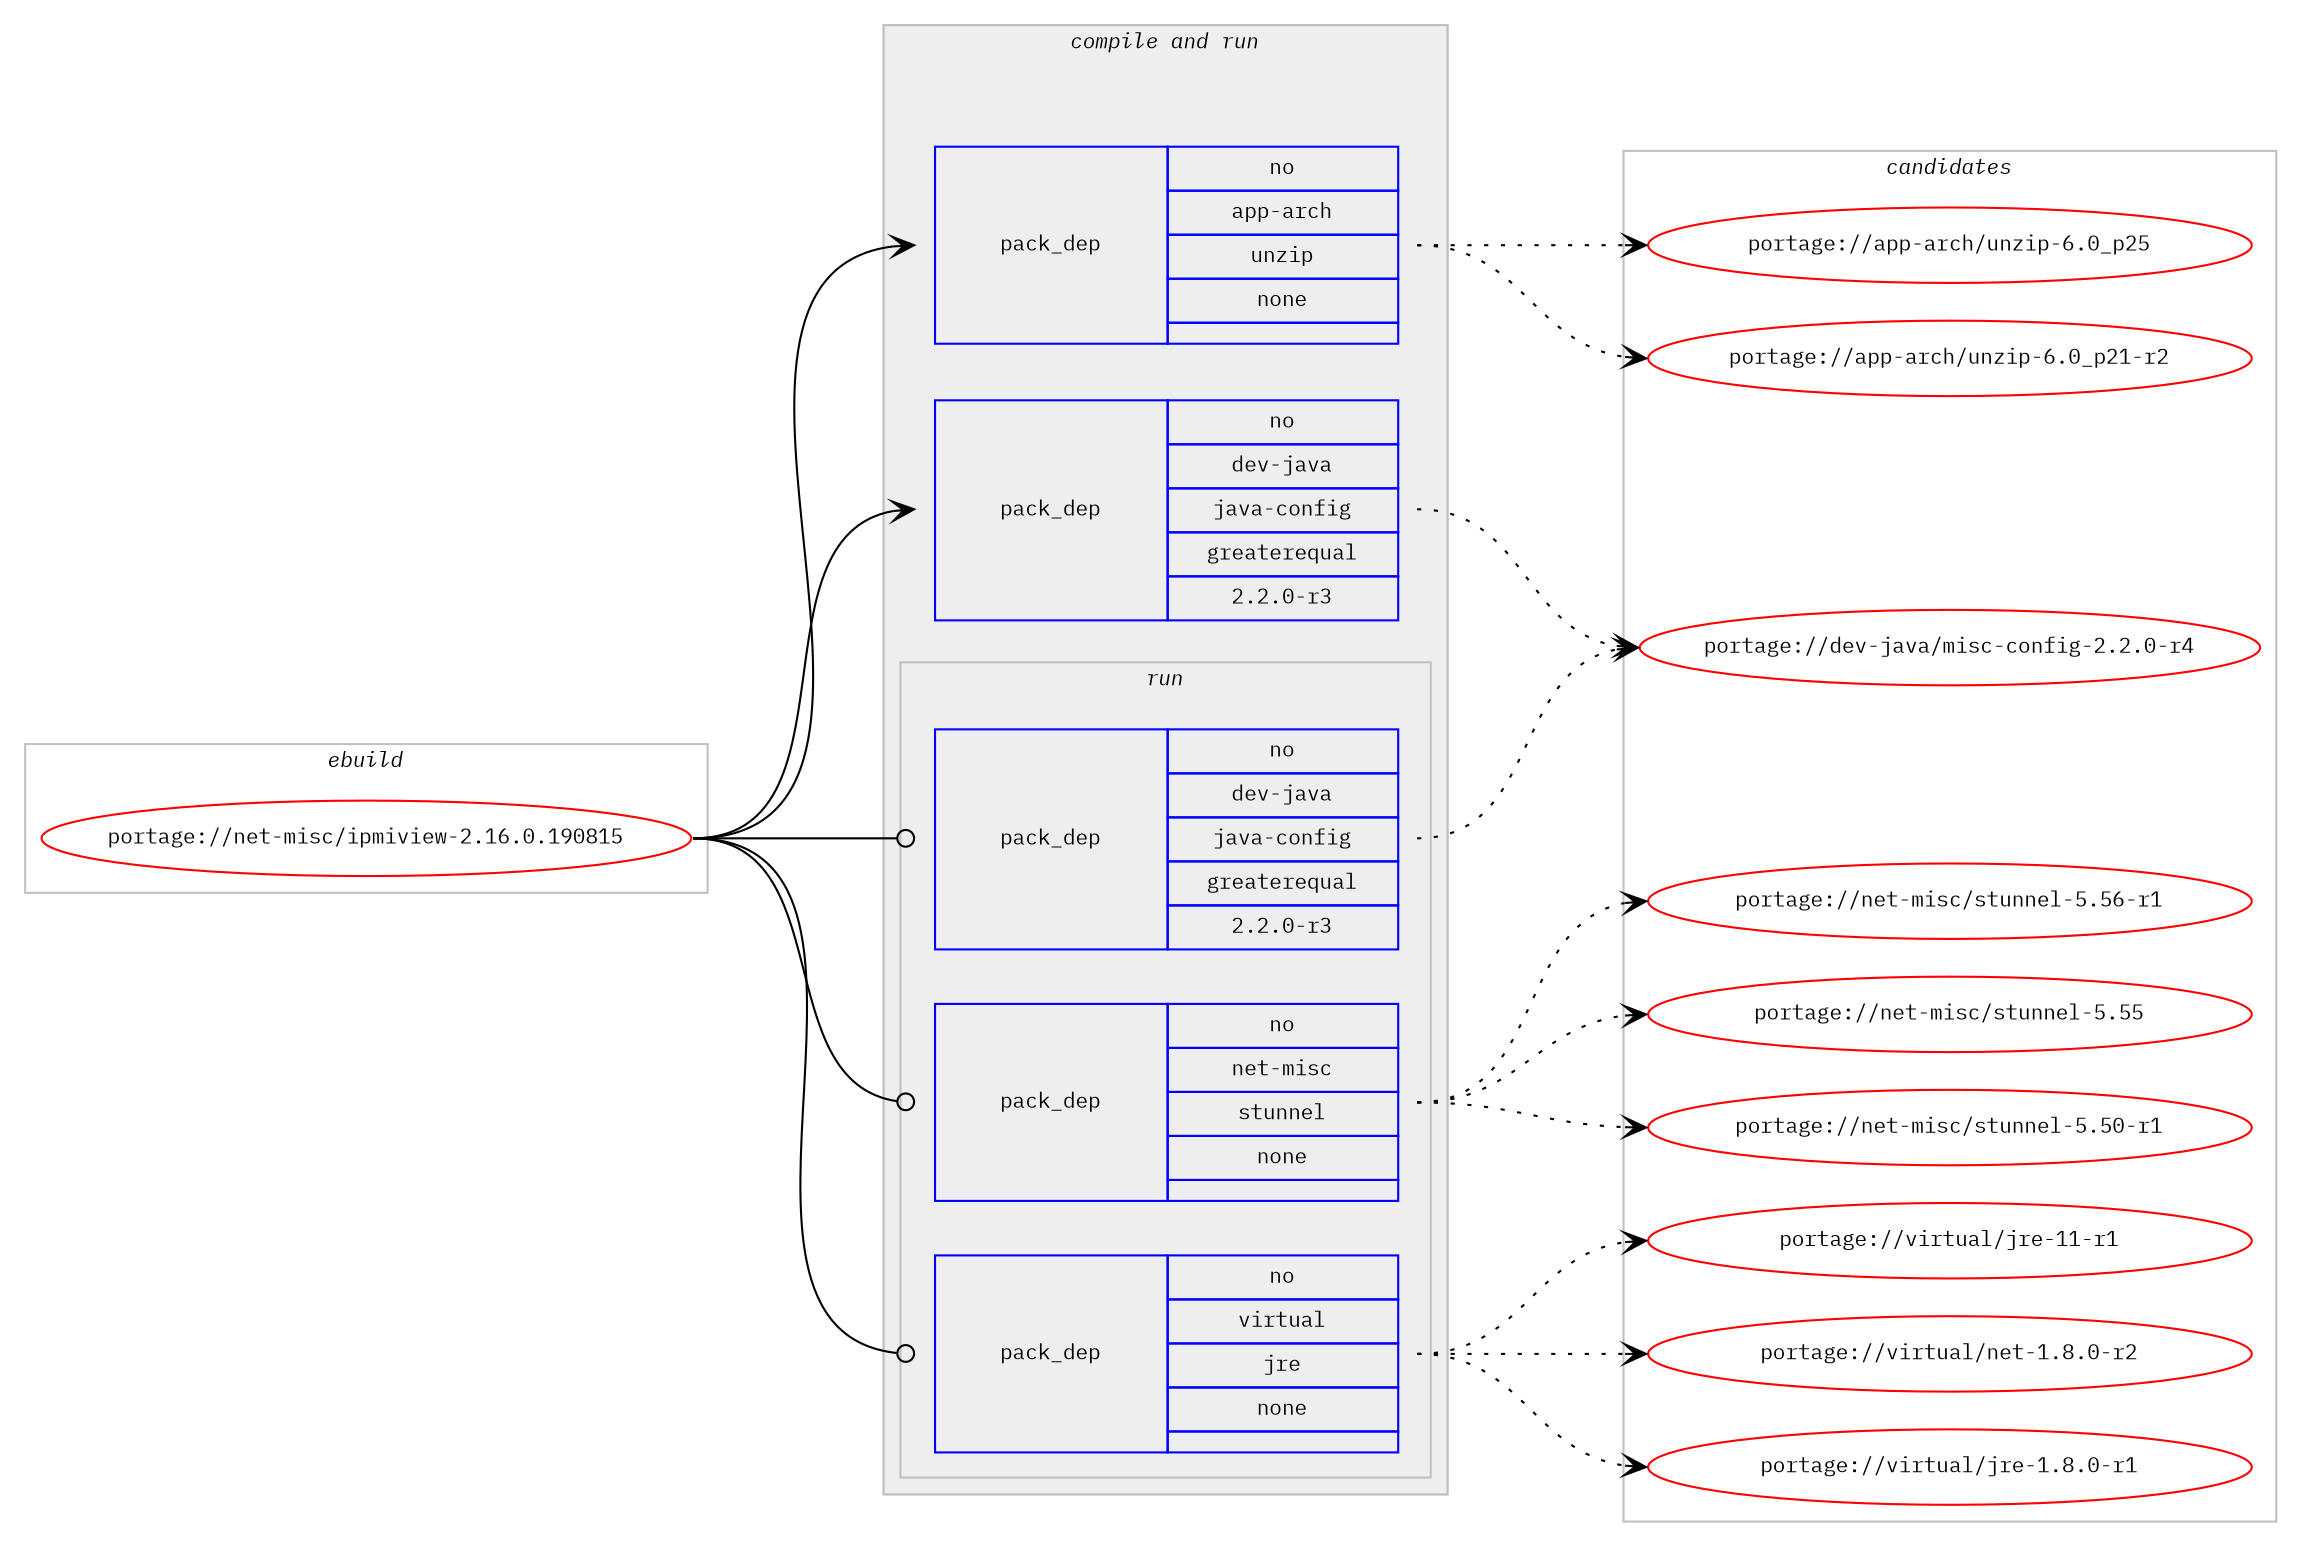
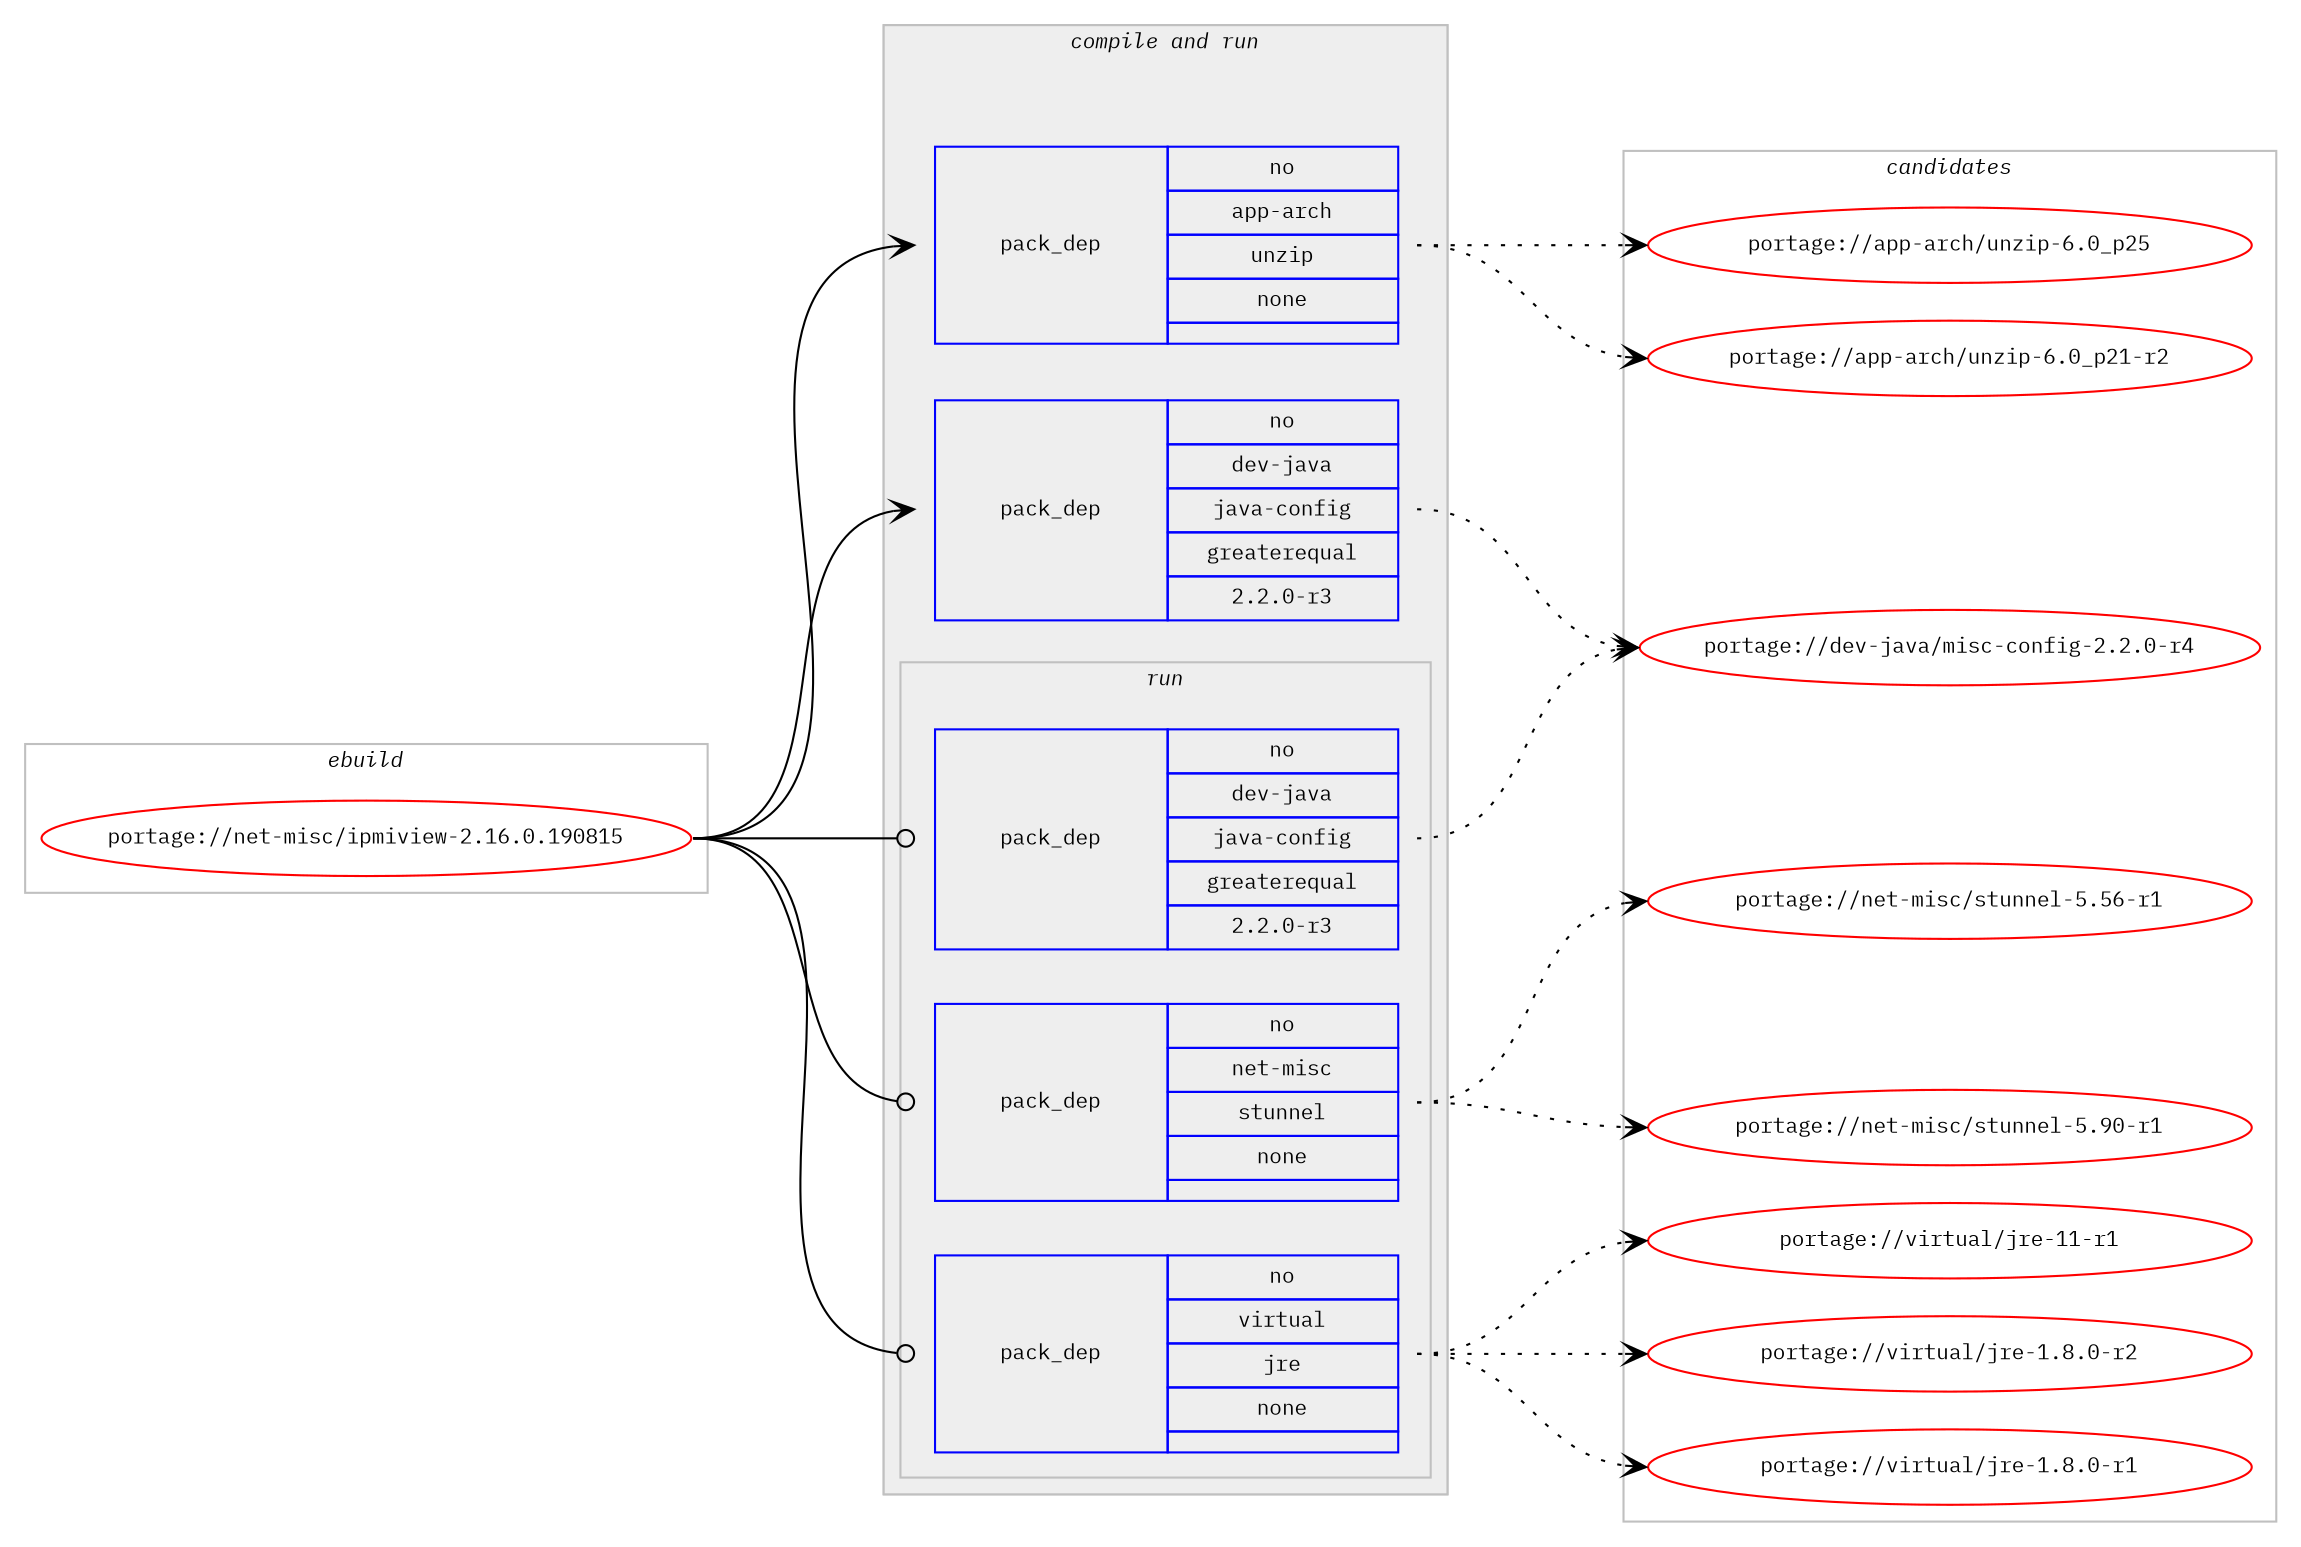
(1950, 1014) -> none
(1950, 1128) -> (1950, 1128)
(1950, 1354) -> (1950, 1354)
